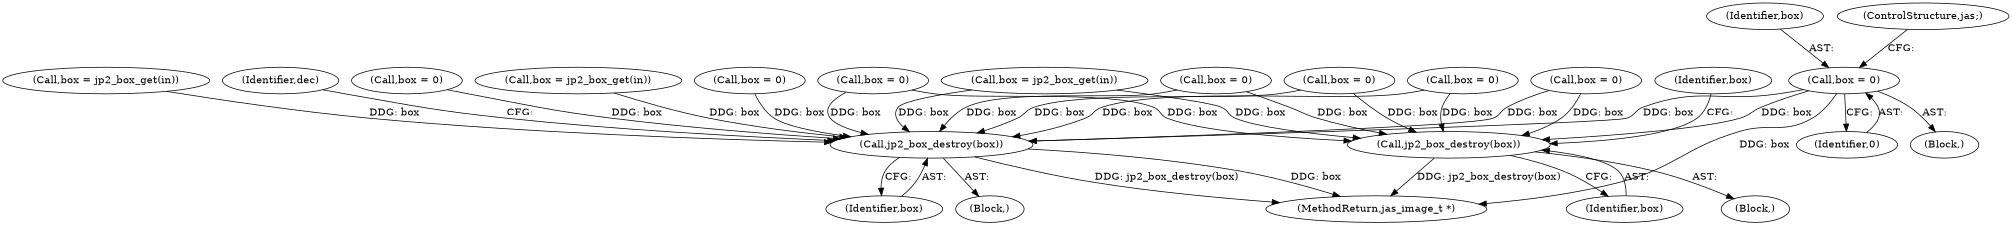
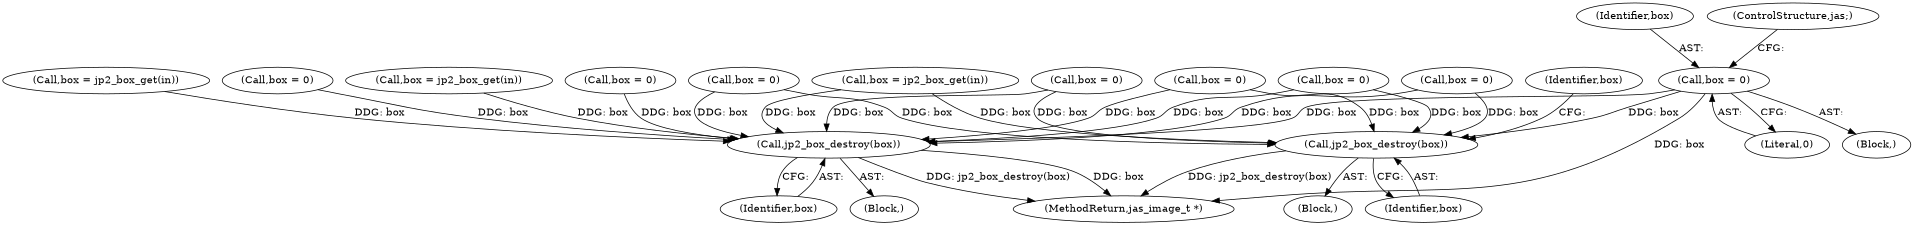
(281, 81) -> none
(1847, 145) -> (1787, 145)
